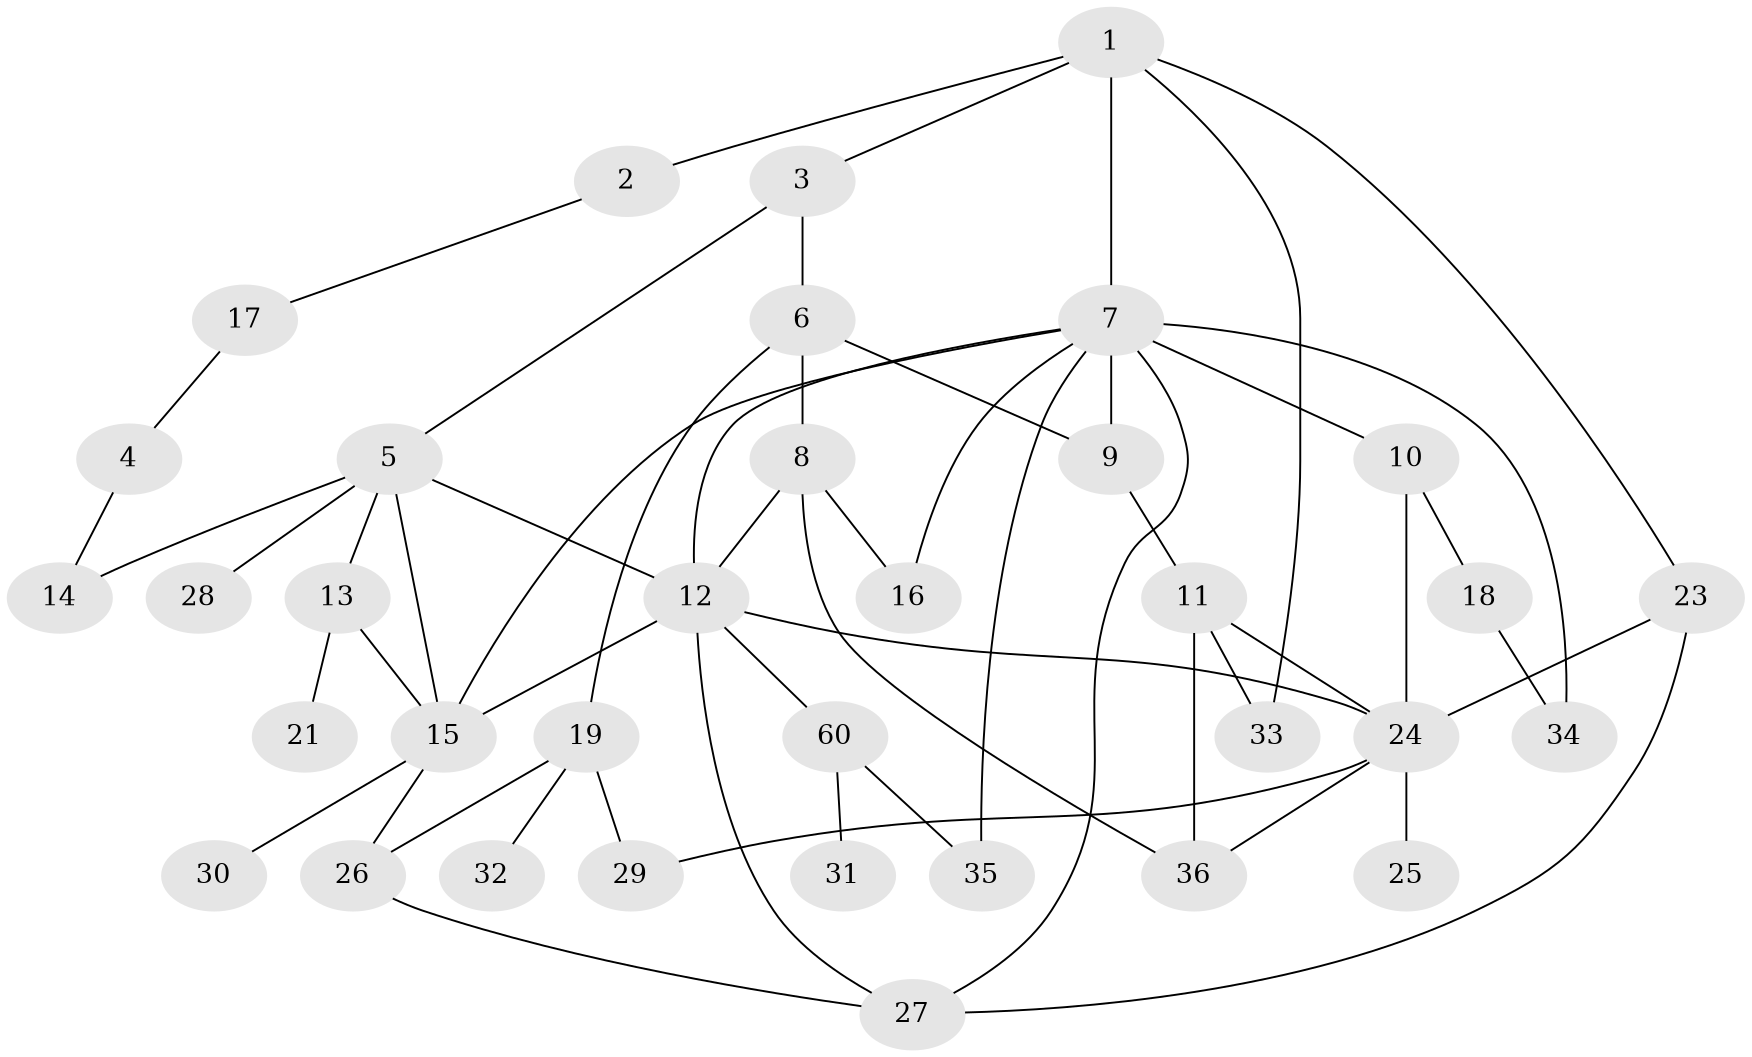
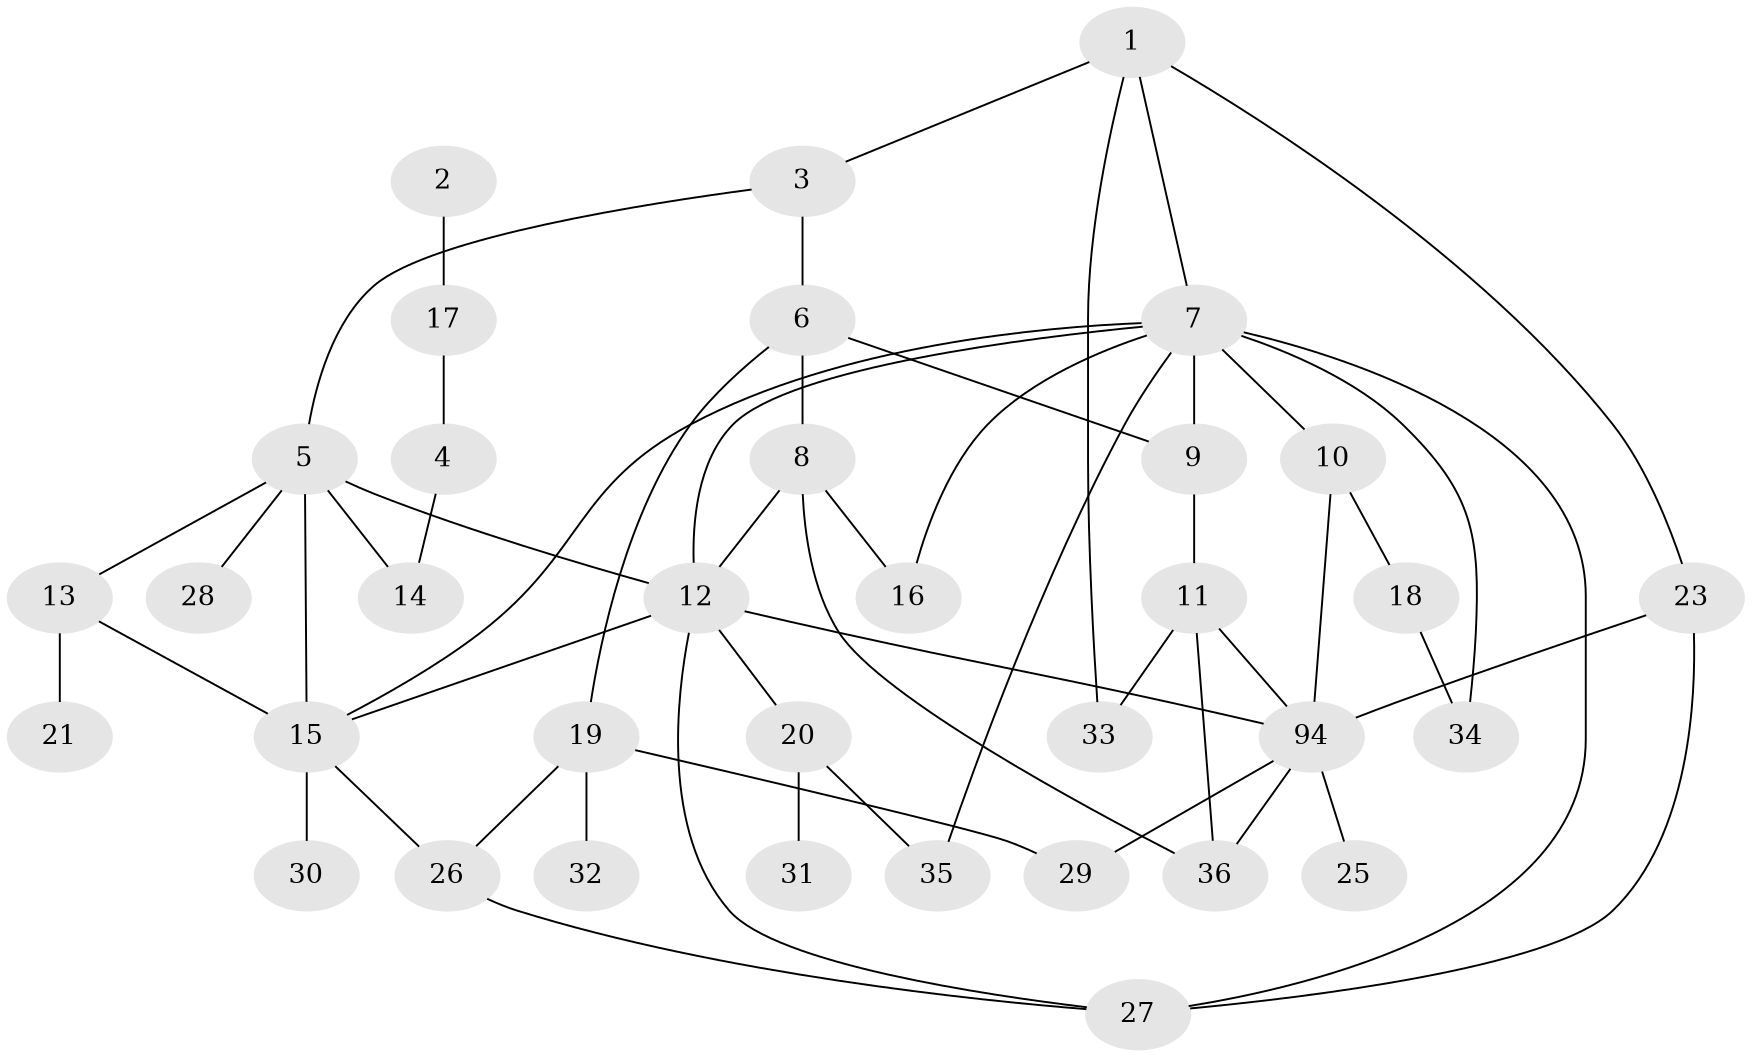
(868, 109) -> none
(835, 737) -> (799, 737)
(1406, 737) -> (1312, 737)
